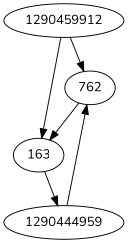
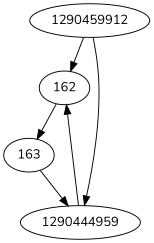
(52, 83) -> (98, 117)
(90, 88) -> (64, 88)
